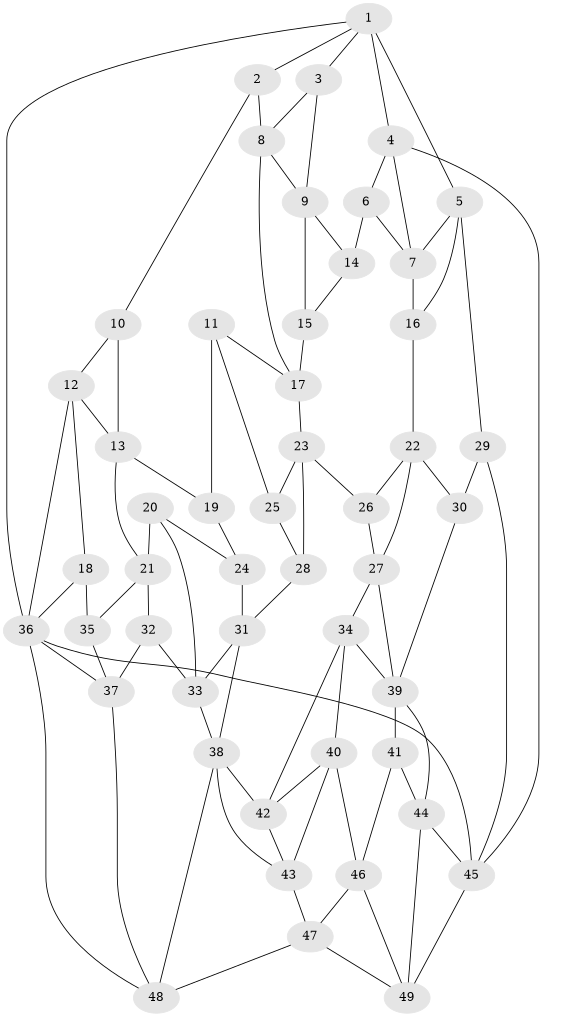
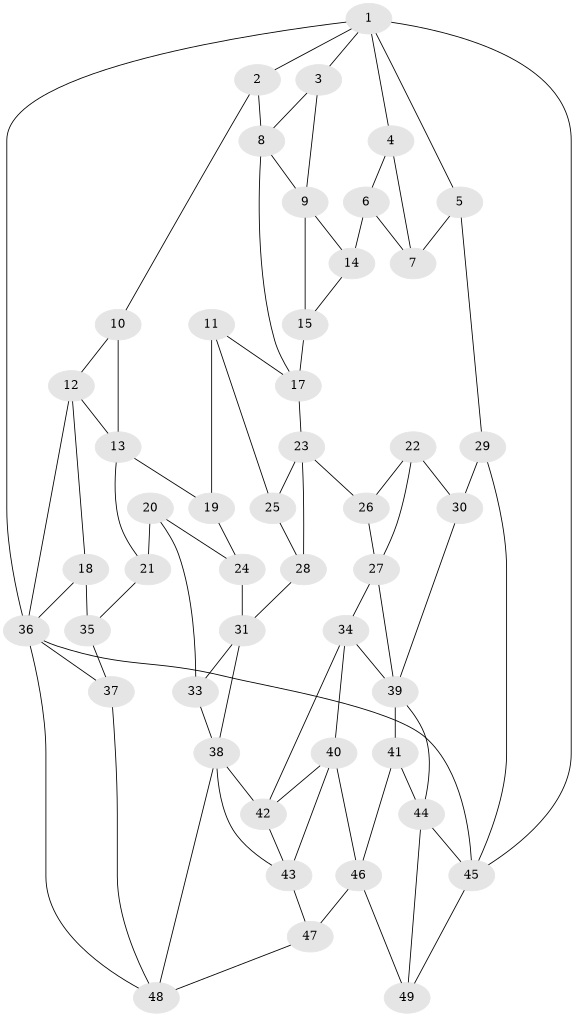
(413, 325) -> none
(539, 479) -> (571, 403)
(149, 631) -> none
(359, 967) -> none
